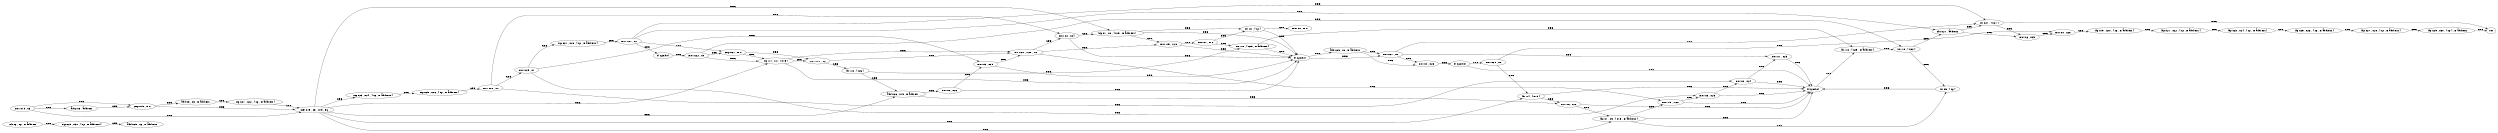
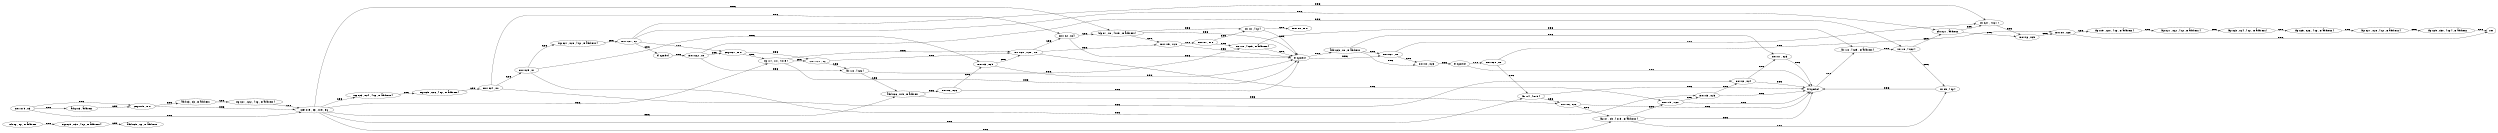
(2245, 23) -> (2279, 39)
(1584, 56) -> (1563, 36)
(731, 60) -> (769, 70)
(491, 88) -> (491, 88)
